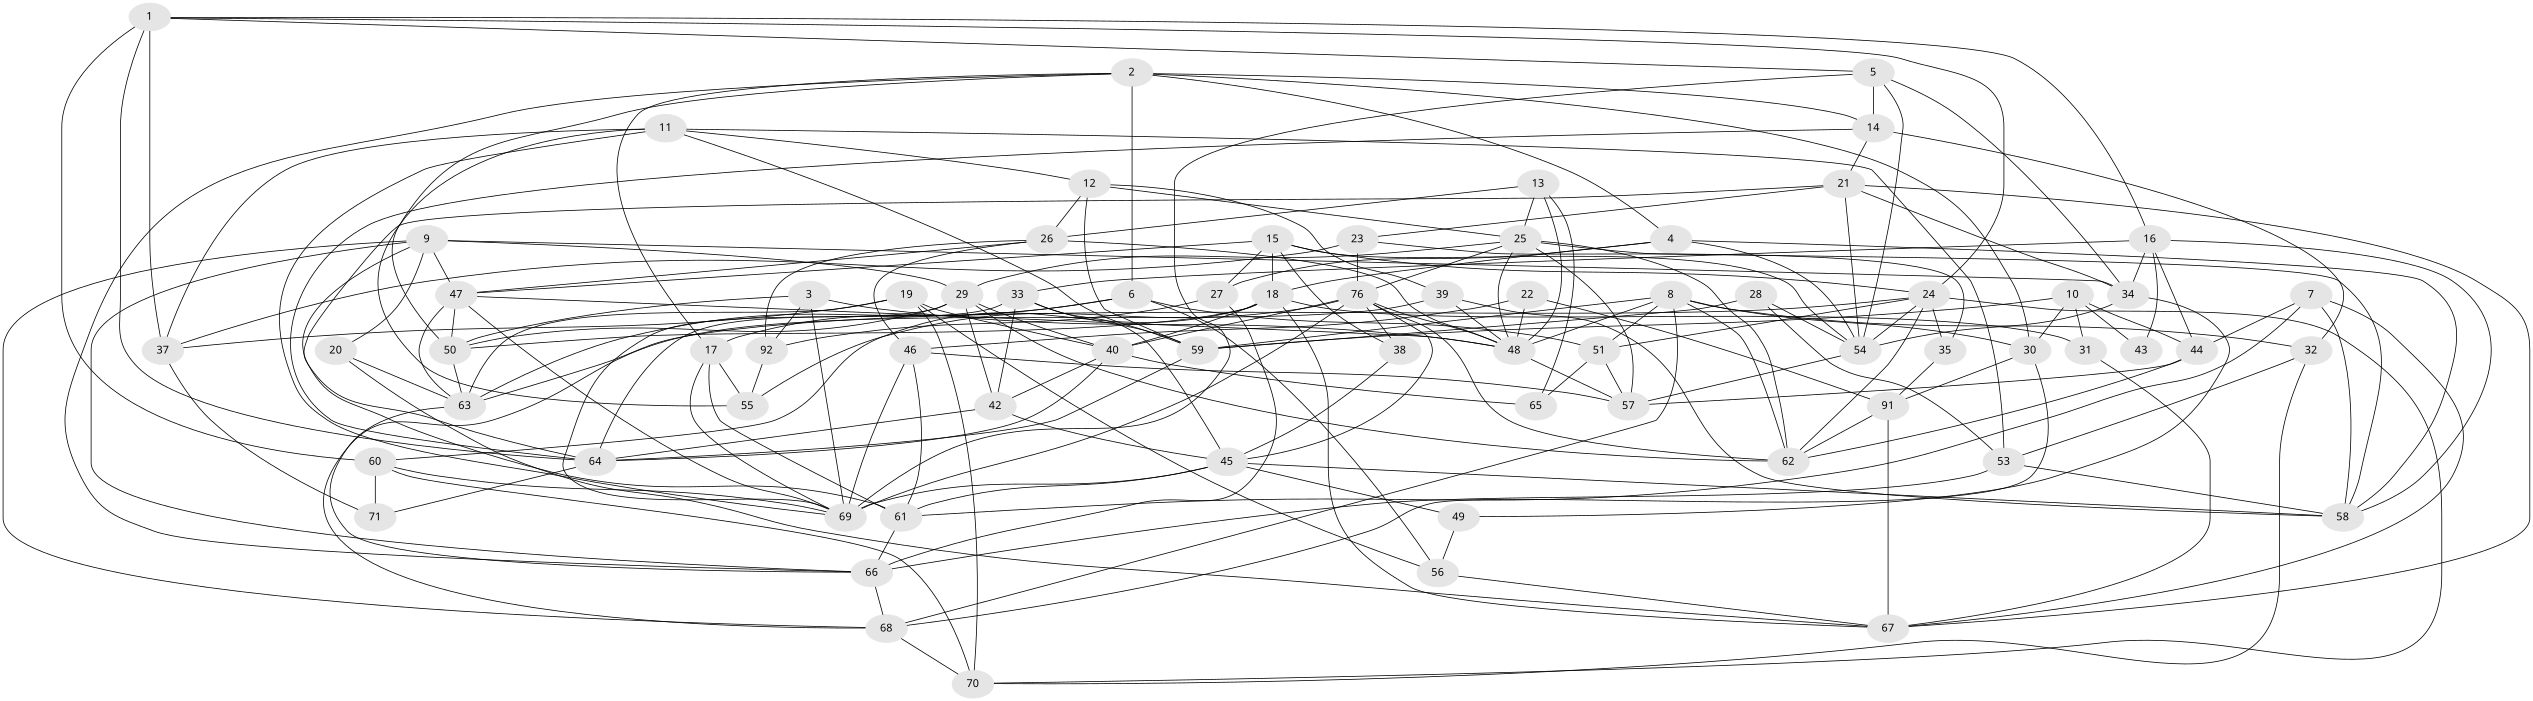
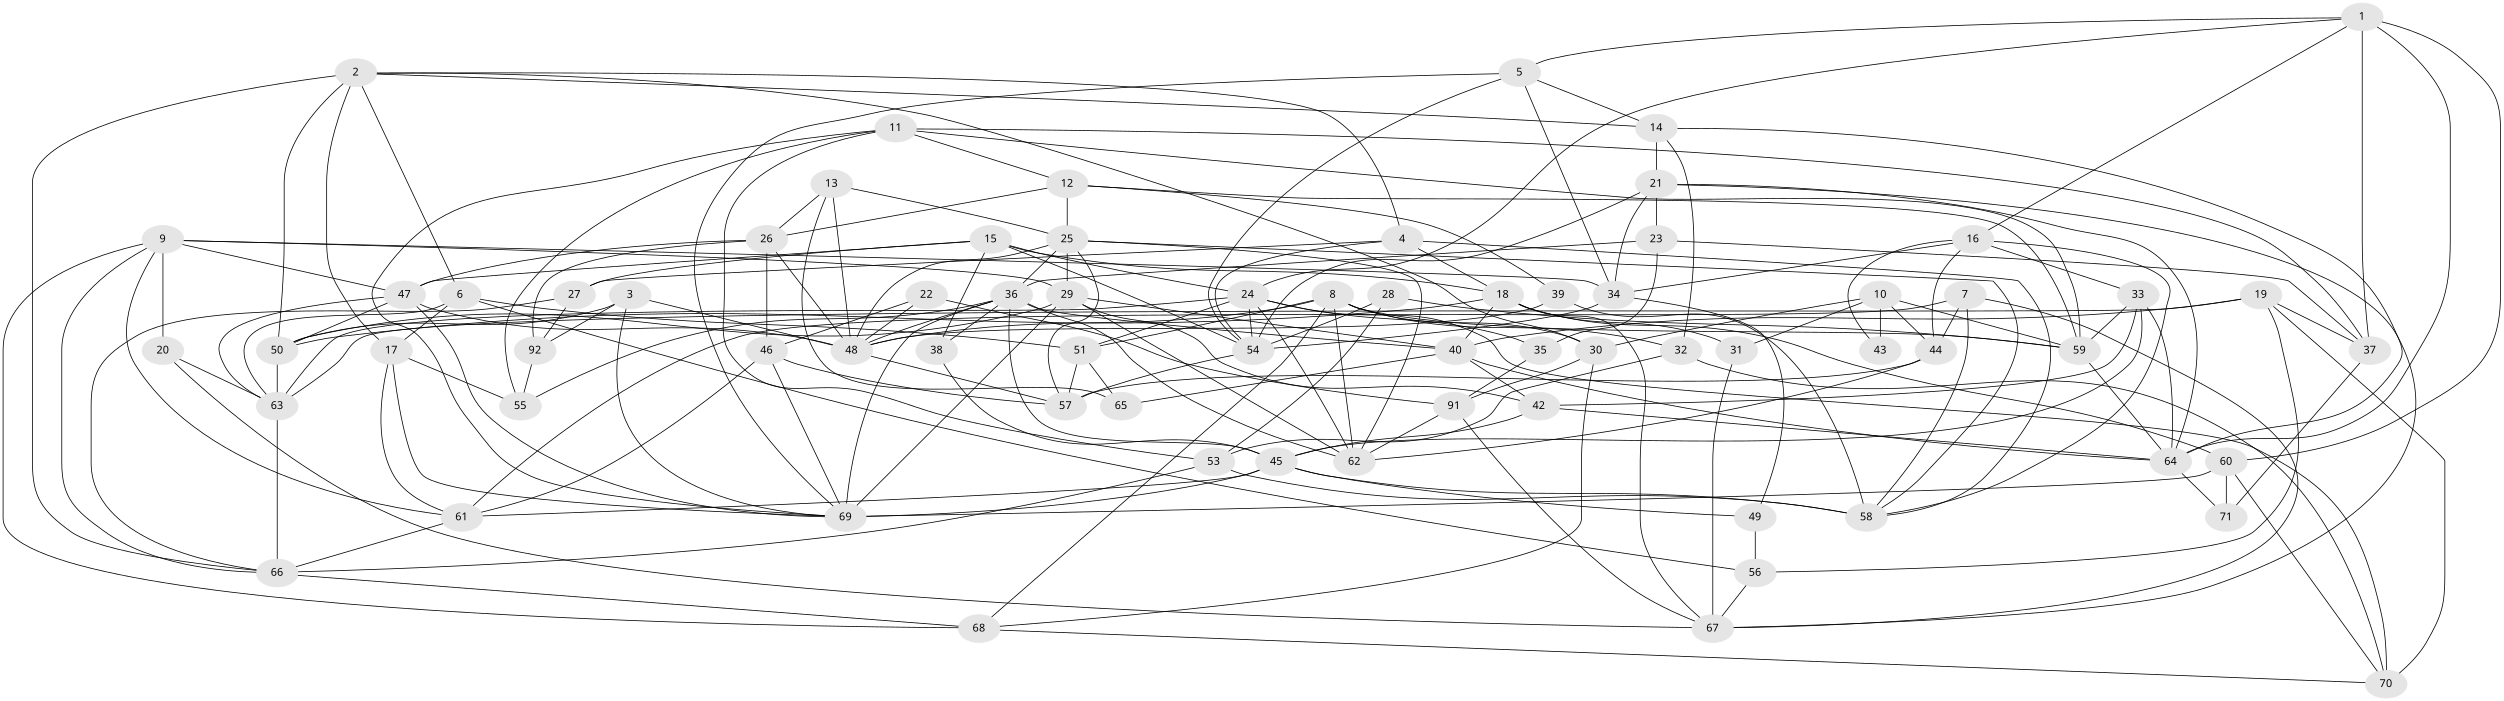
(1358, 295) -> (1012, 295)
(565, 389) -> none
